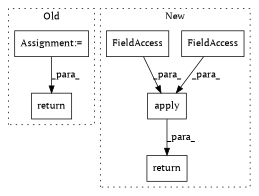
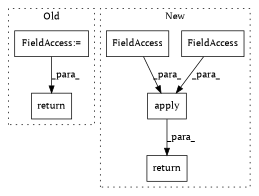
(52, 44) -> (52, 44)
